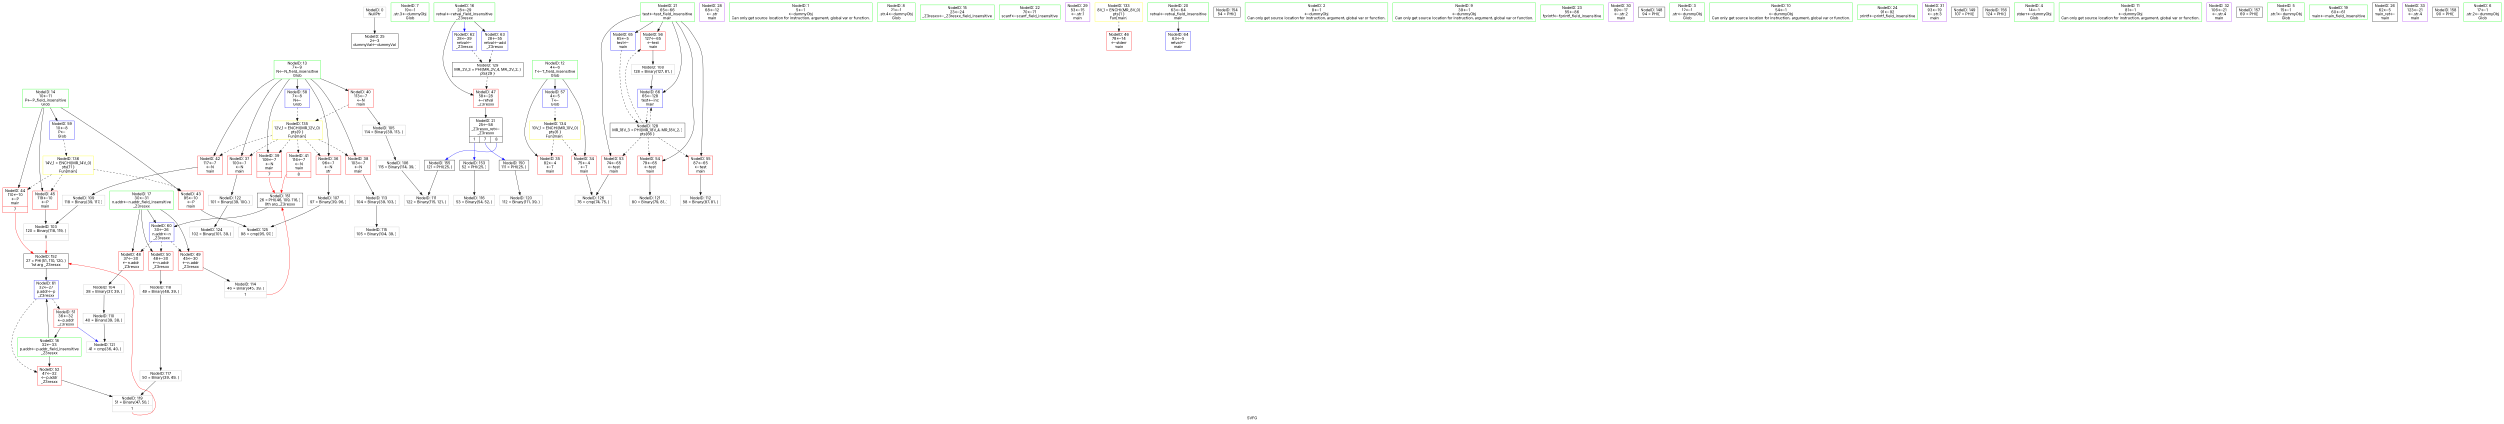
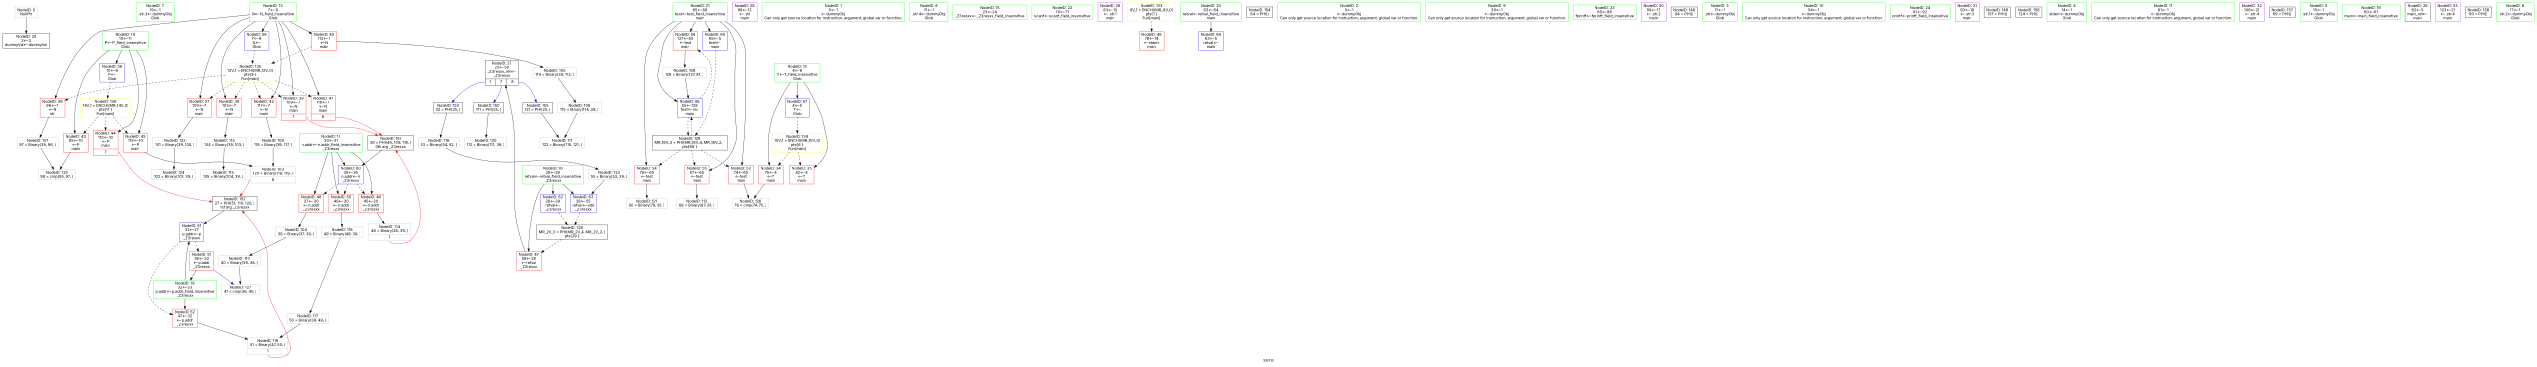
(464, 25) -> (553, 188)
none -> (303, 56)
(626, 87) -> (712, 74)
none -> (609, 175)
